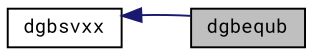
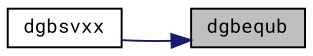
(166, 15) -> (147, 41)
